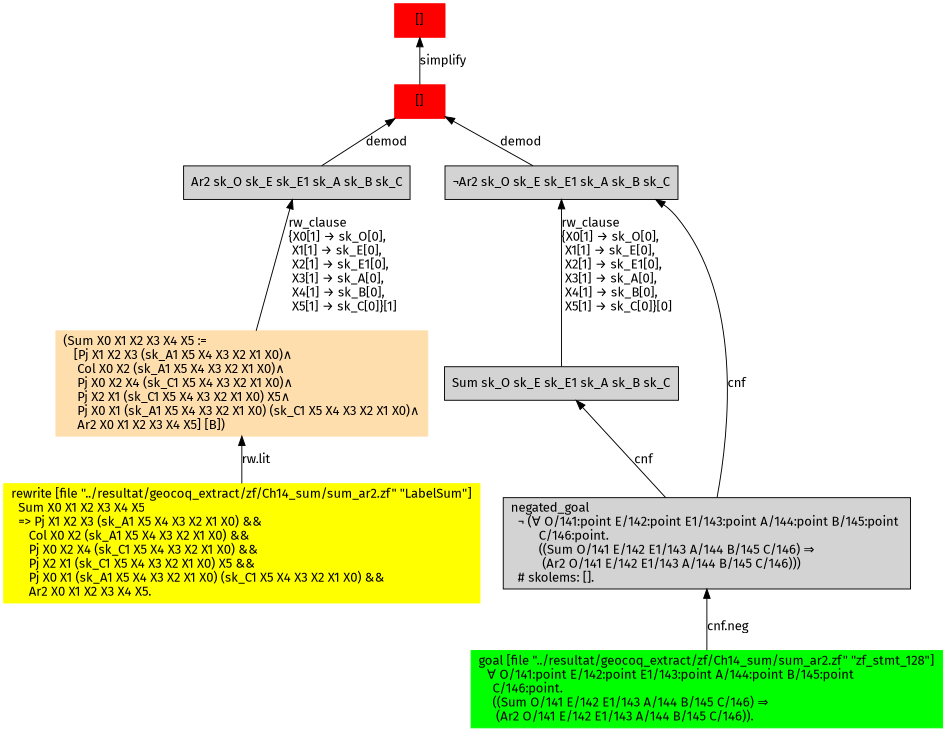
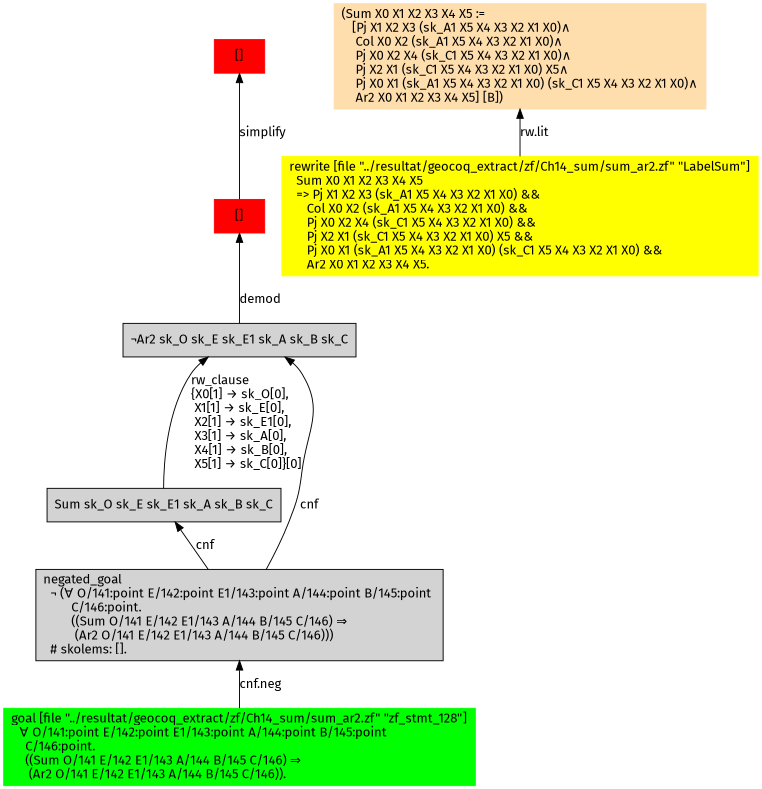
(297, 183) -> none
